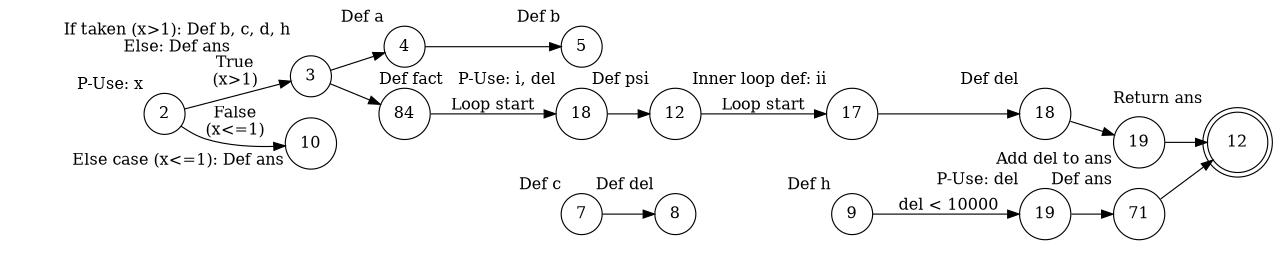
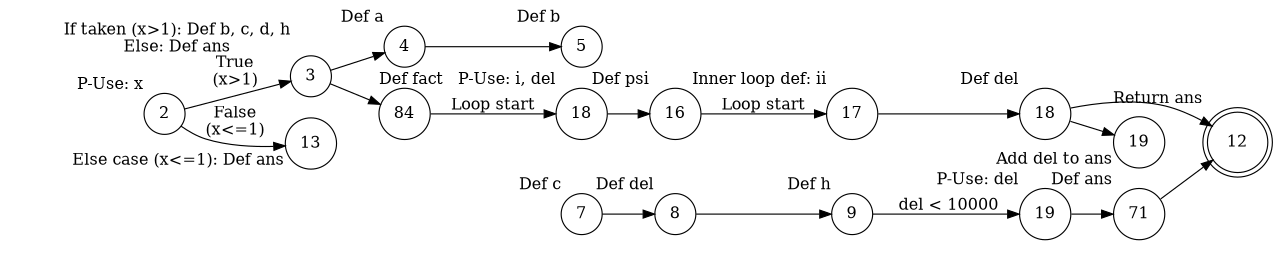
(675, 114) -> (675, 114)
(1180, 142) -> (1138, 102)
(311, 144) -> (311, 144)
none -> (758, 214)
